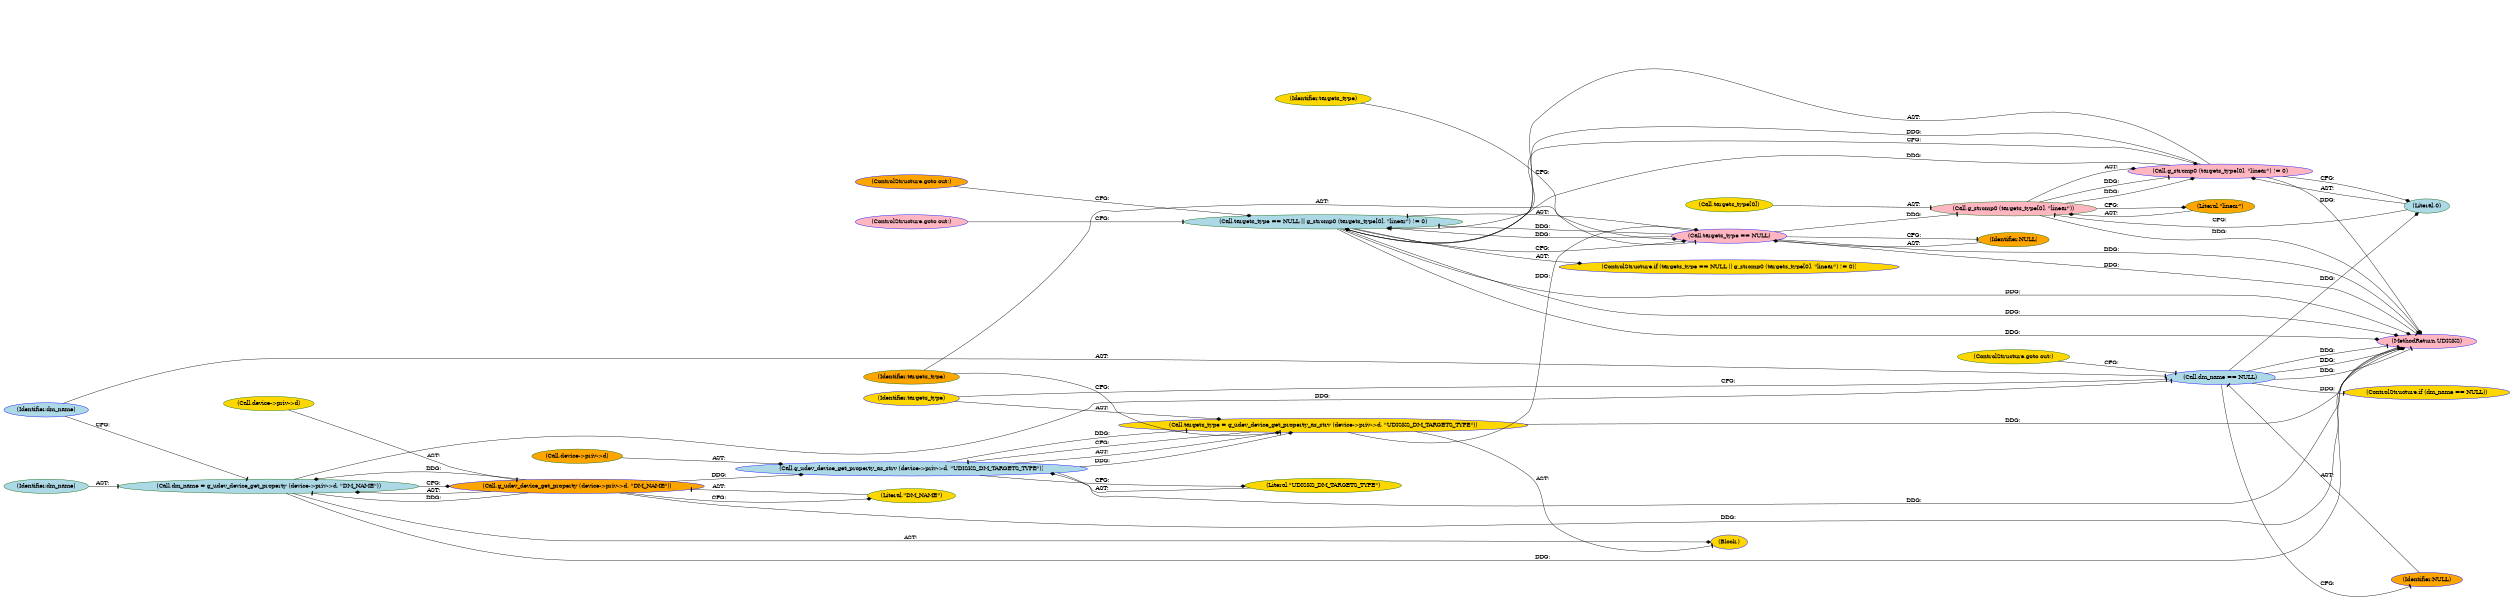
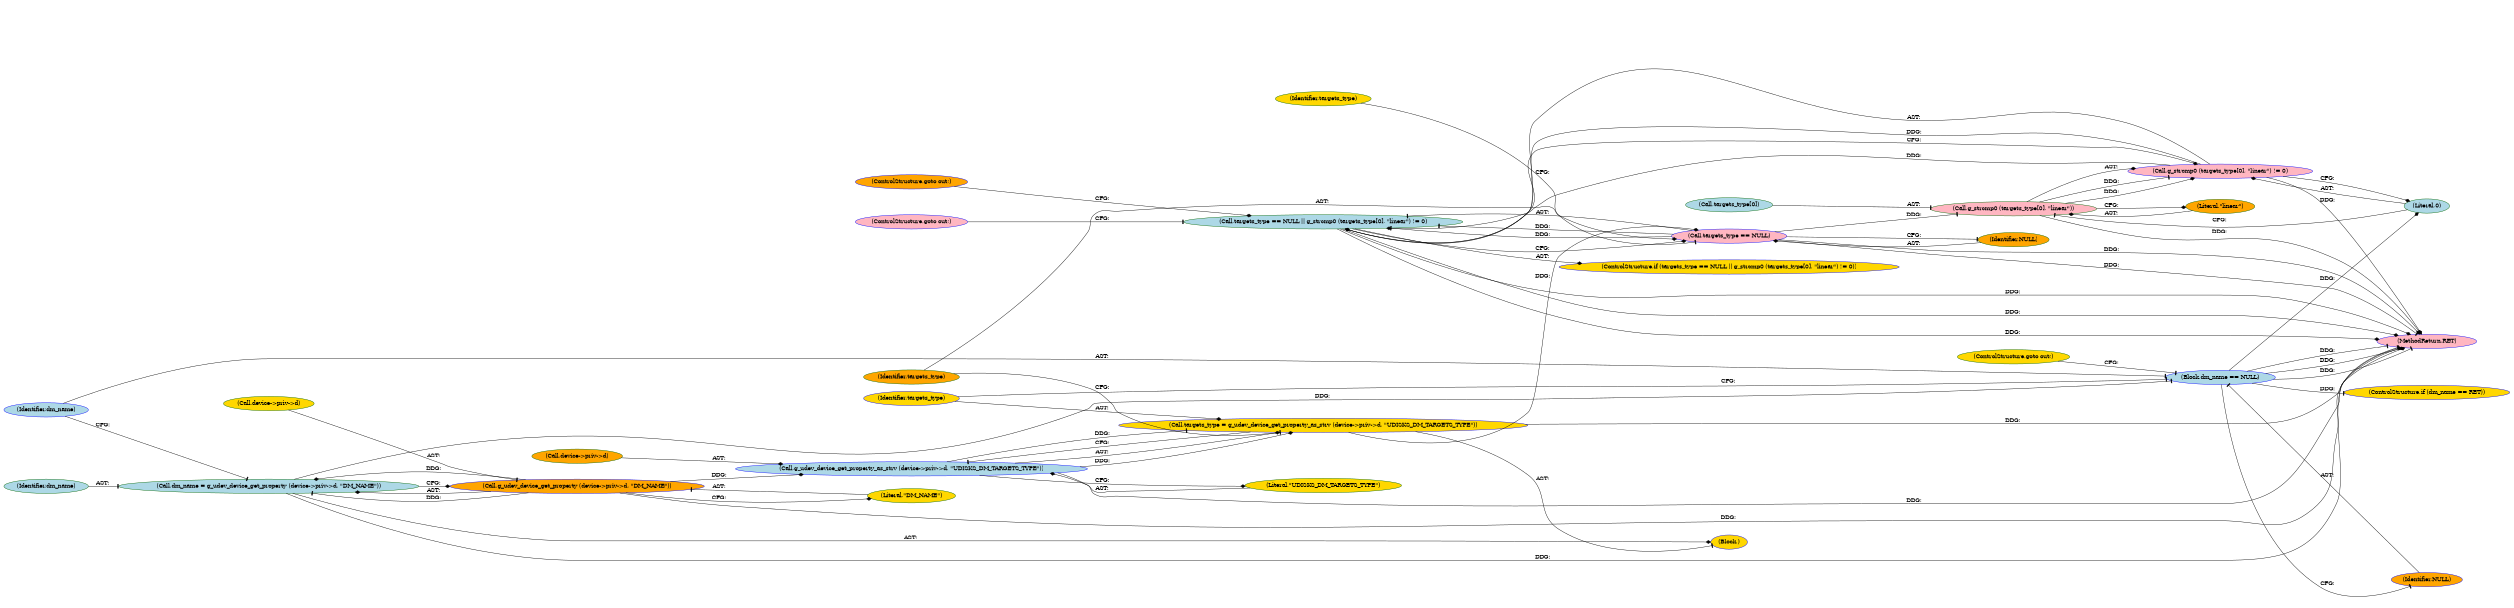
(1729, 205) -> (1729, 205)
(2427, 341) -> (2427, 341)
(2220, 377) -> (2220, 377)
(2427, 392) -> (2427, 392)
